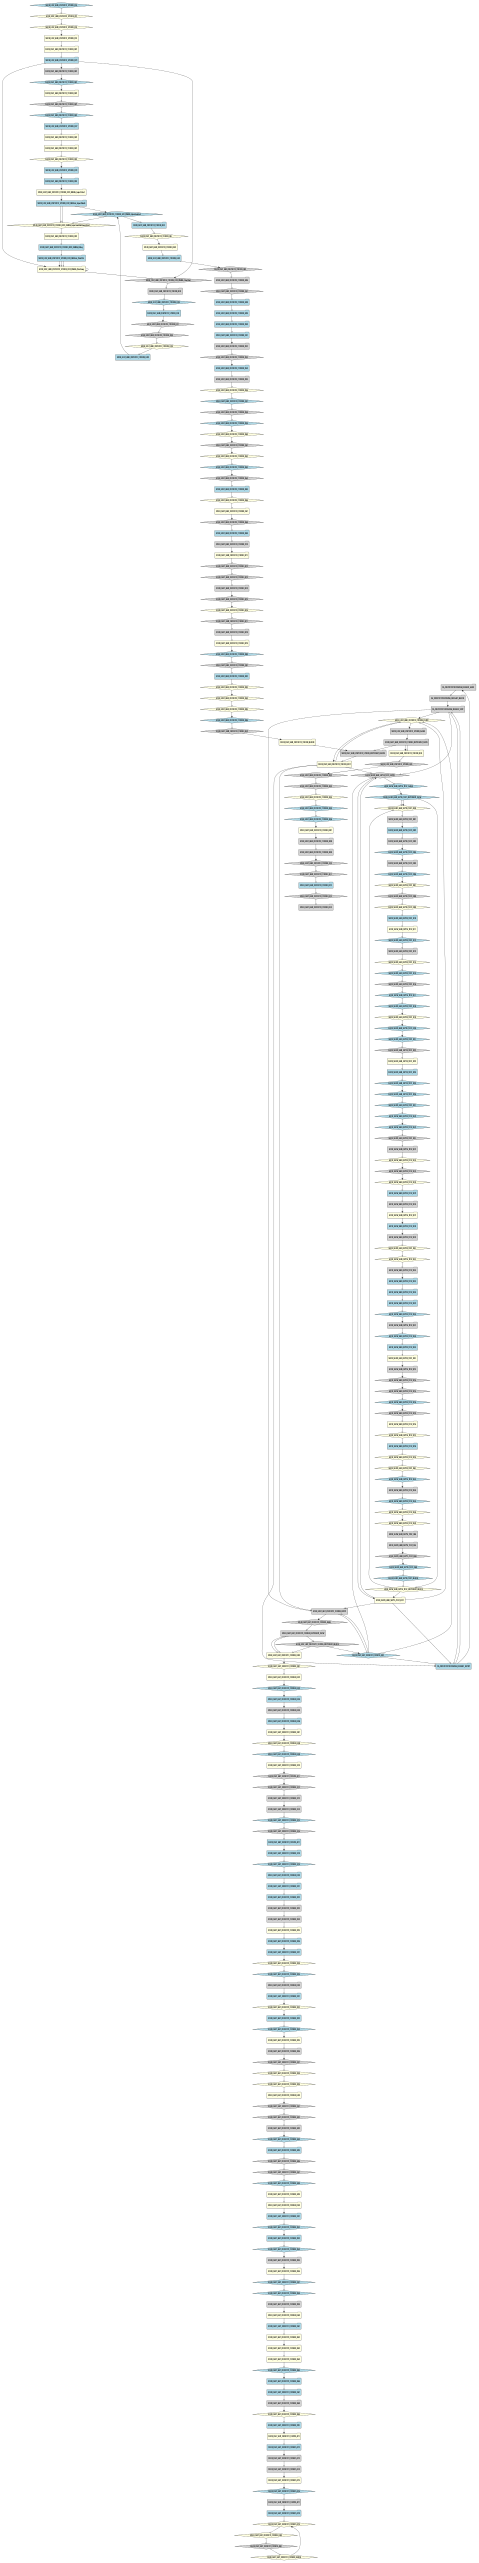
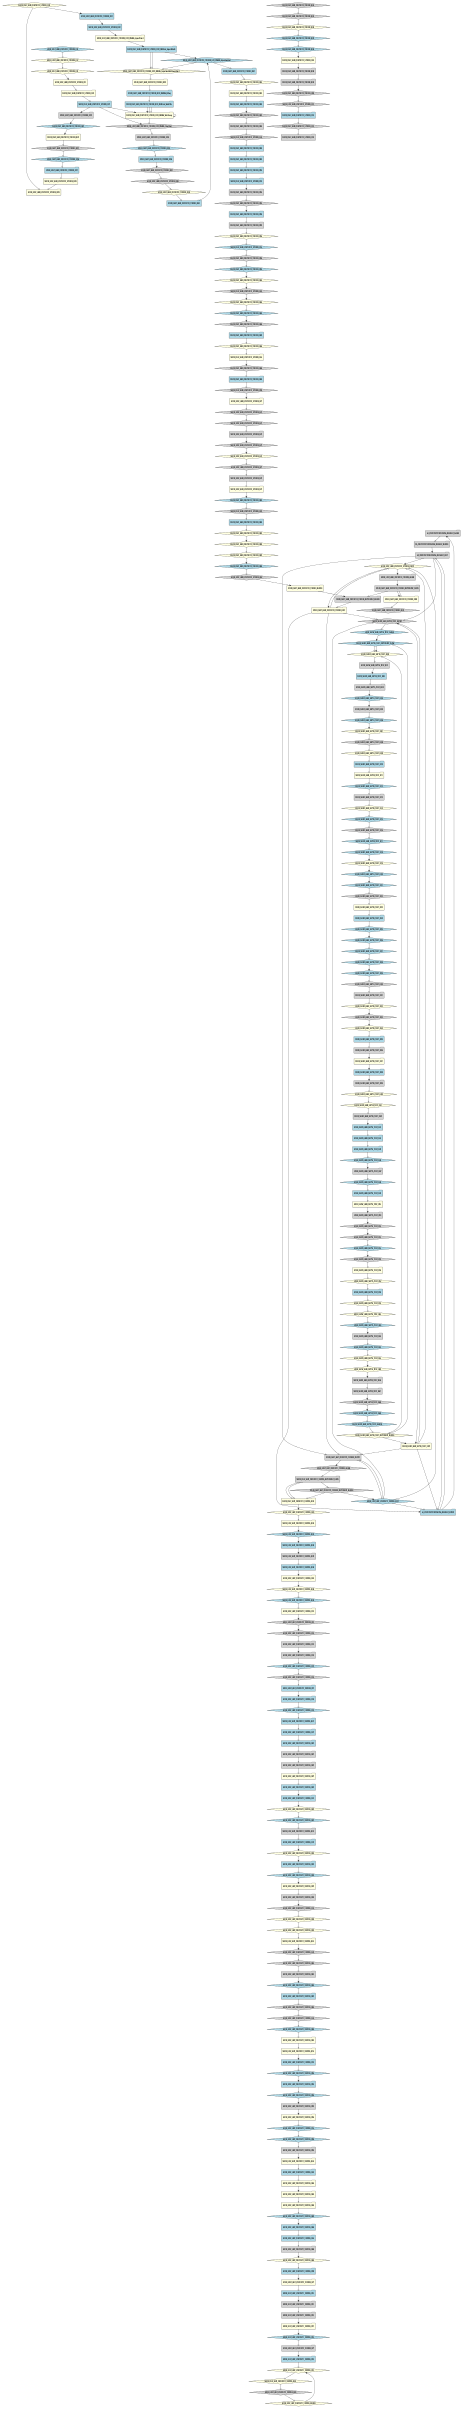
(61, 153) -> (27, 100)
(232, 544) -> (246, 390)
(360, 769) -> none
